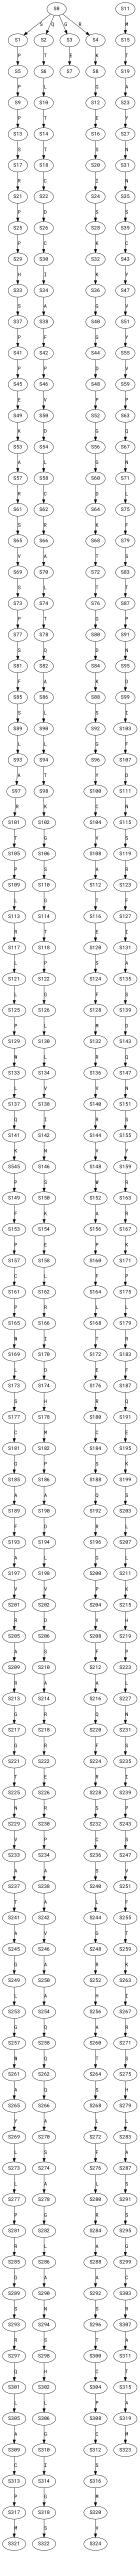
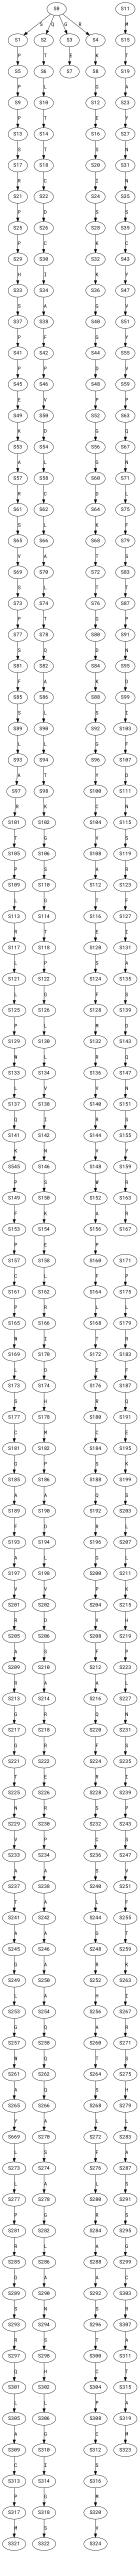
(45, 525) -> (45, 525)
(125, 1243) -> none
(46, 1934) -> (46, 1934)
(14, 2137) -> (14, 2137)
